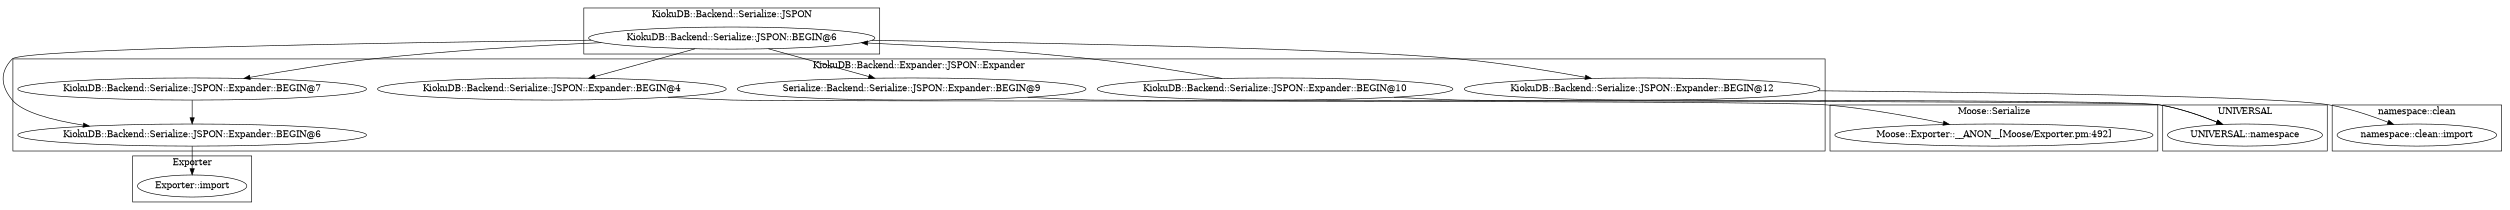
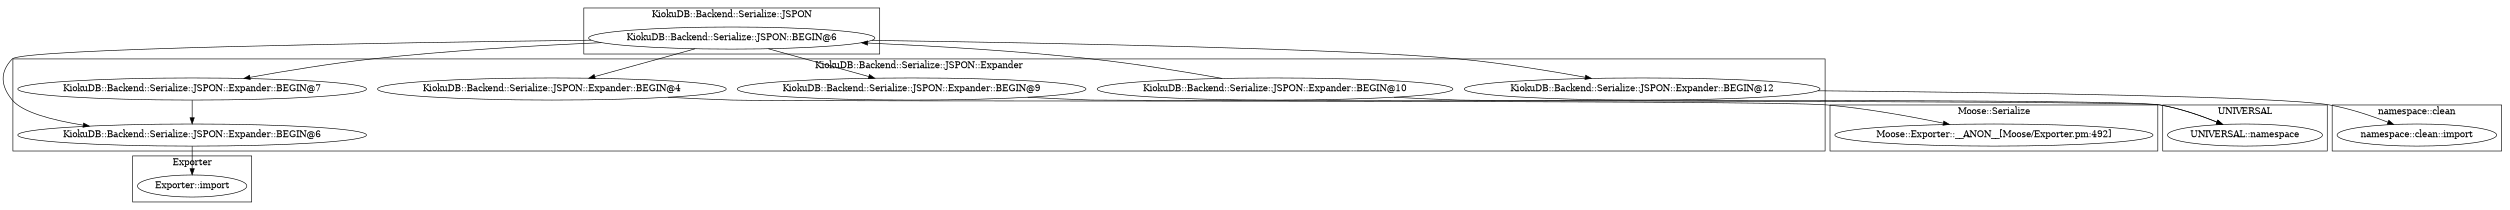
(919, 66) -> (919, 66)
(912, 89) -> (912, 89)
